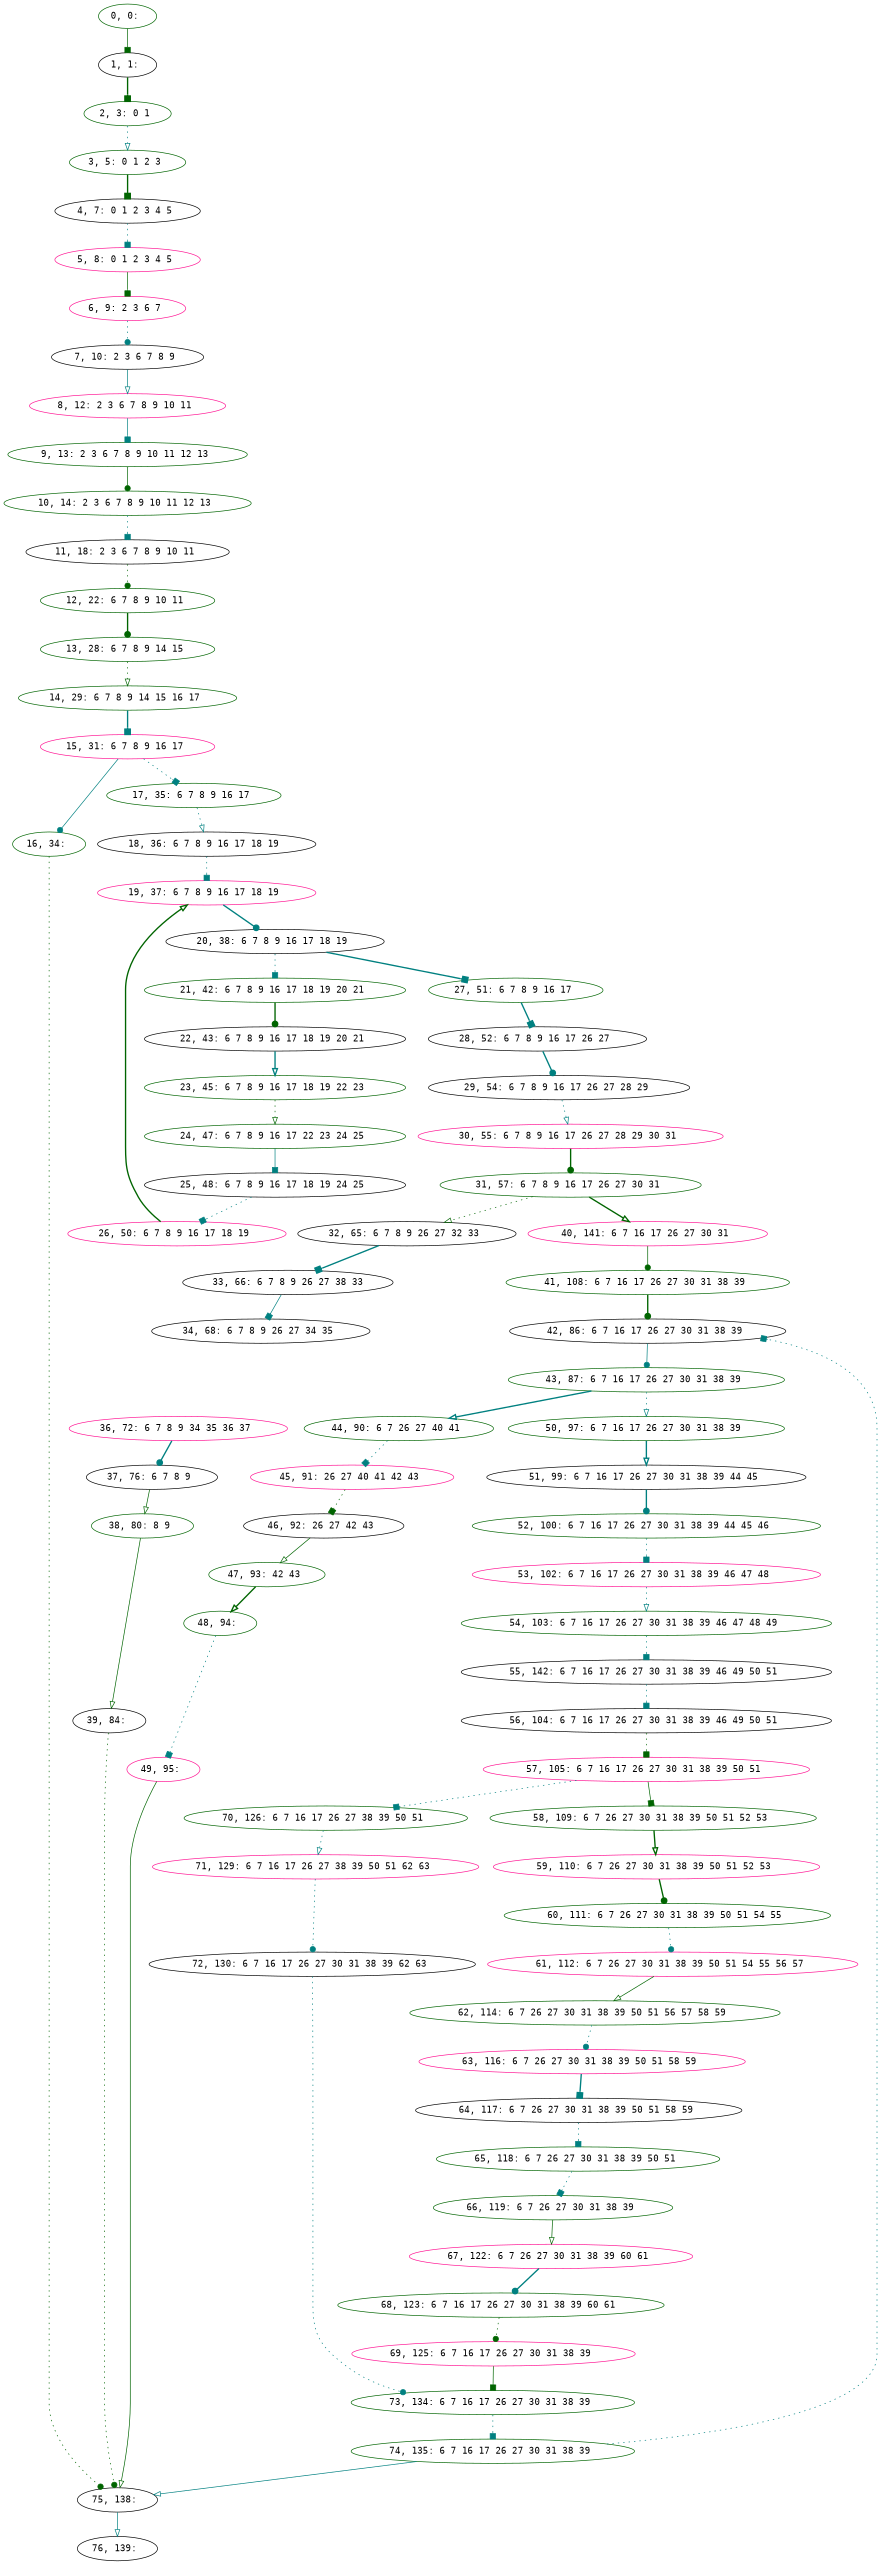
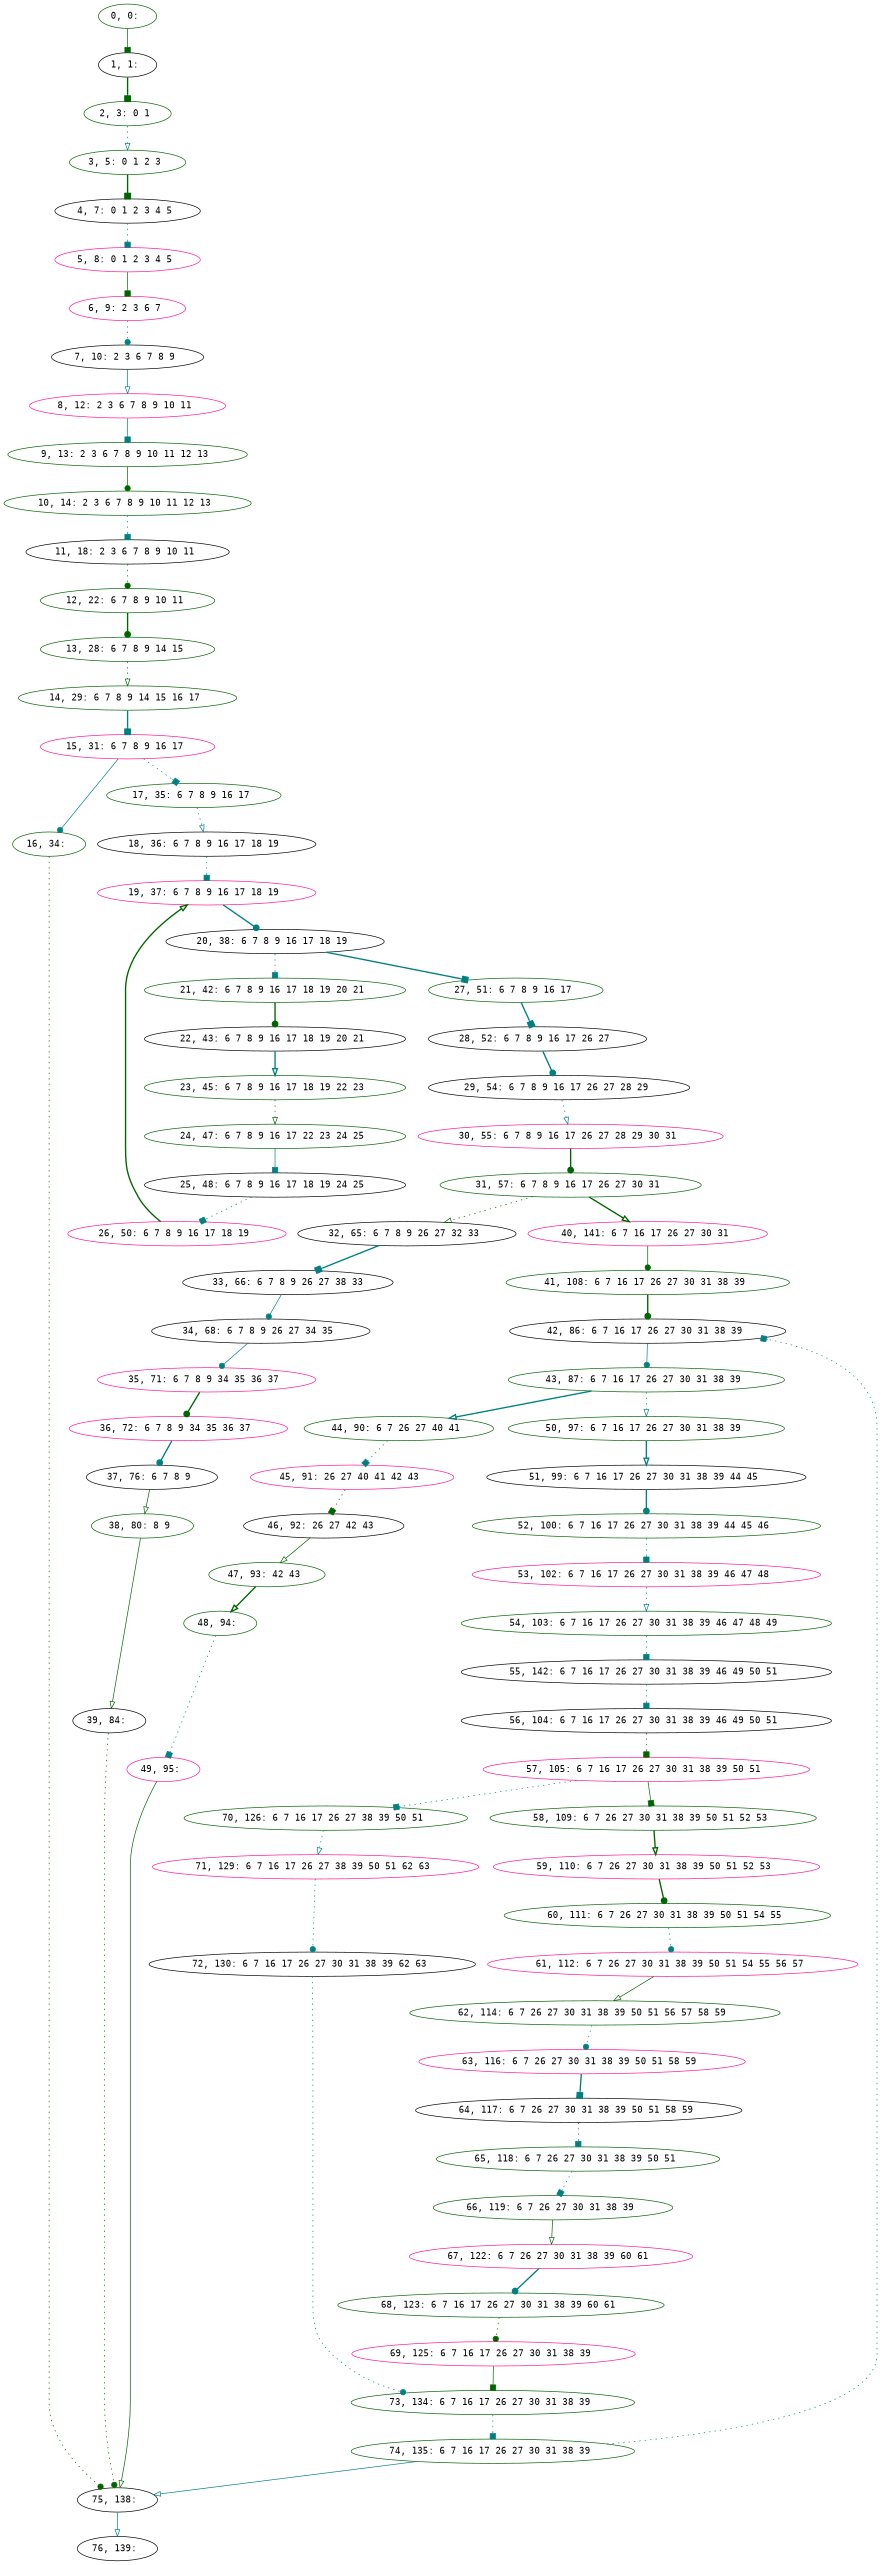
(276, 1304) -> (276, 1304)
none -> (207, 1380)
